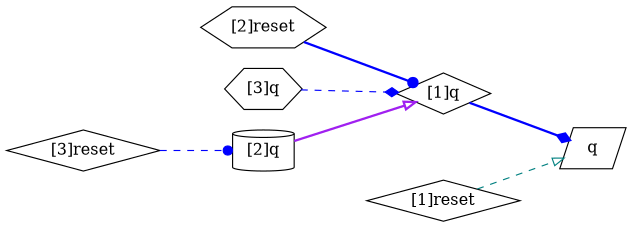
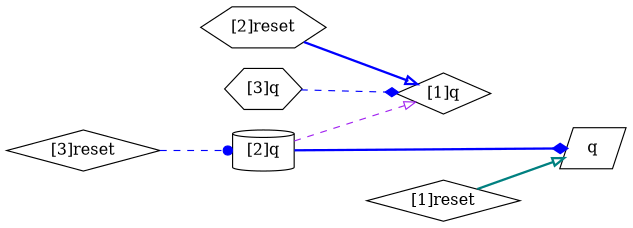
(356, 61) -> (356, 61)
(513, 119) -> (424, 149)
(349, 123) -> (349, 123)
(515, 176) -> (515, 176)
